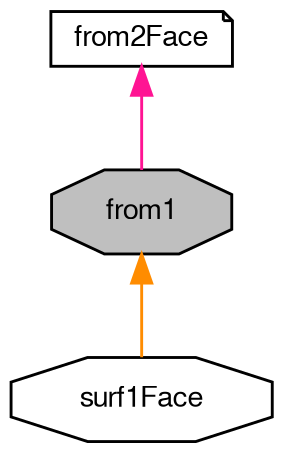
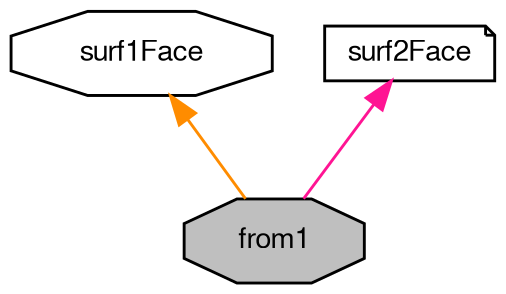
(142, 39) -> (410, 53)
(142, 321) -> (217, 159)
